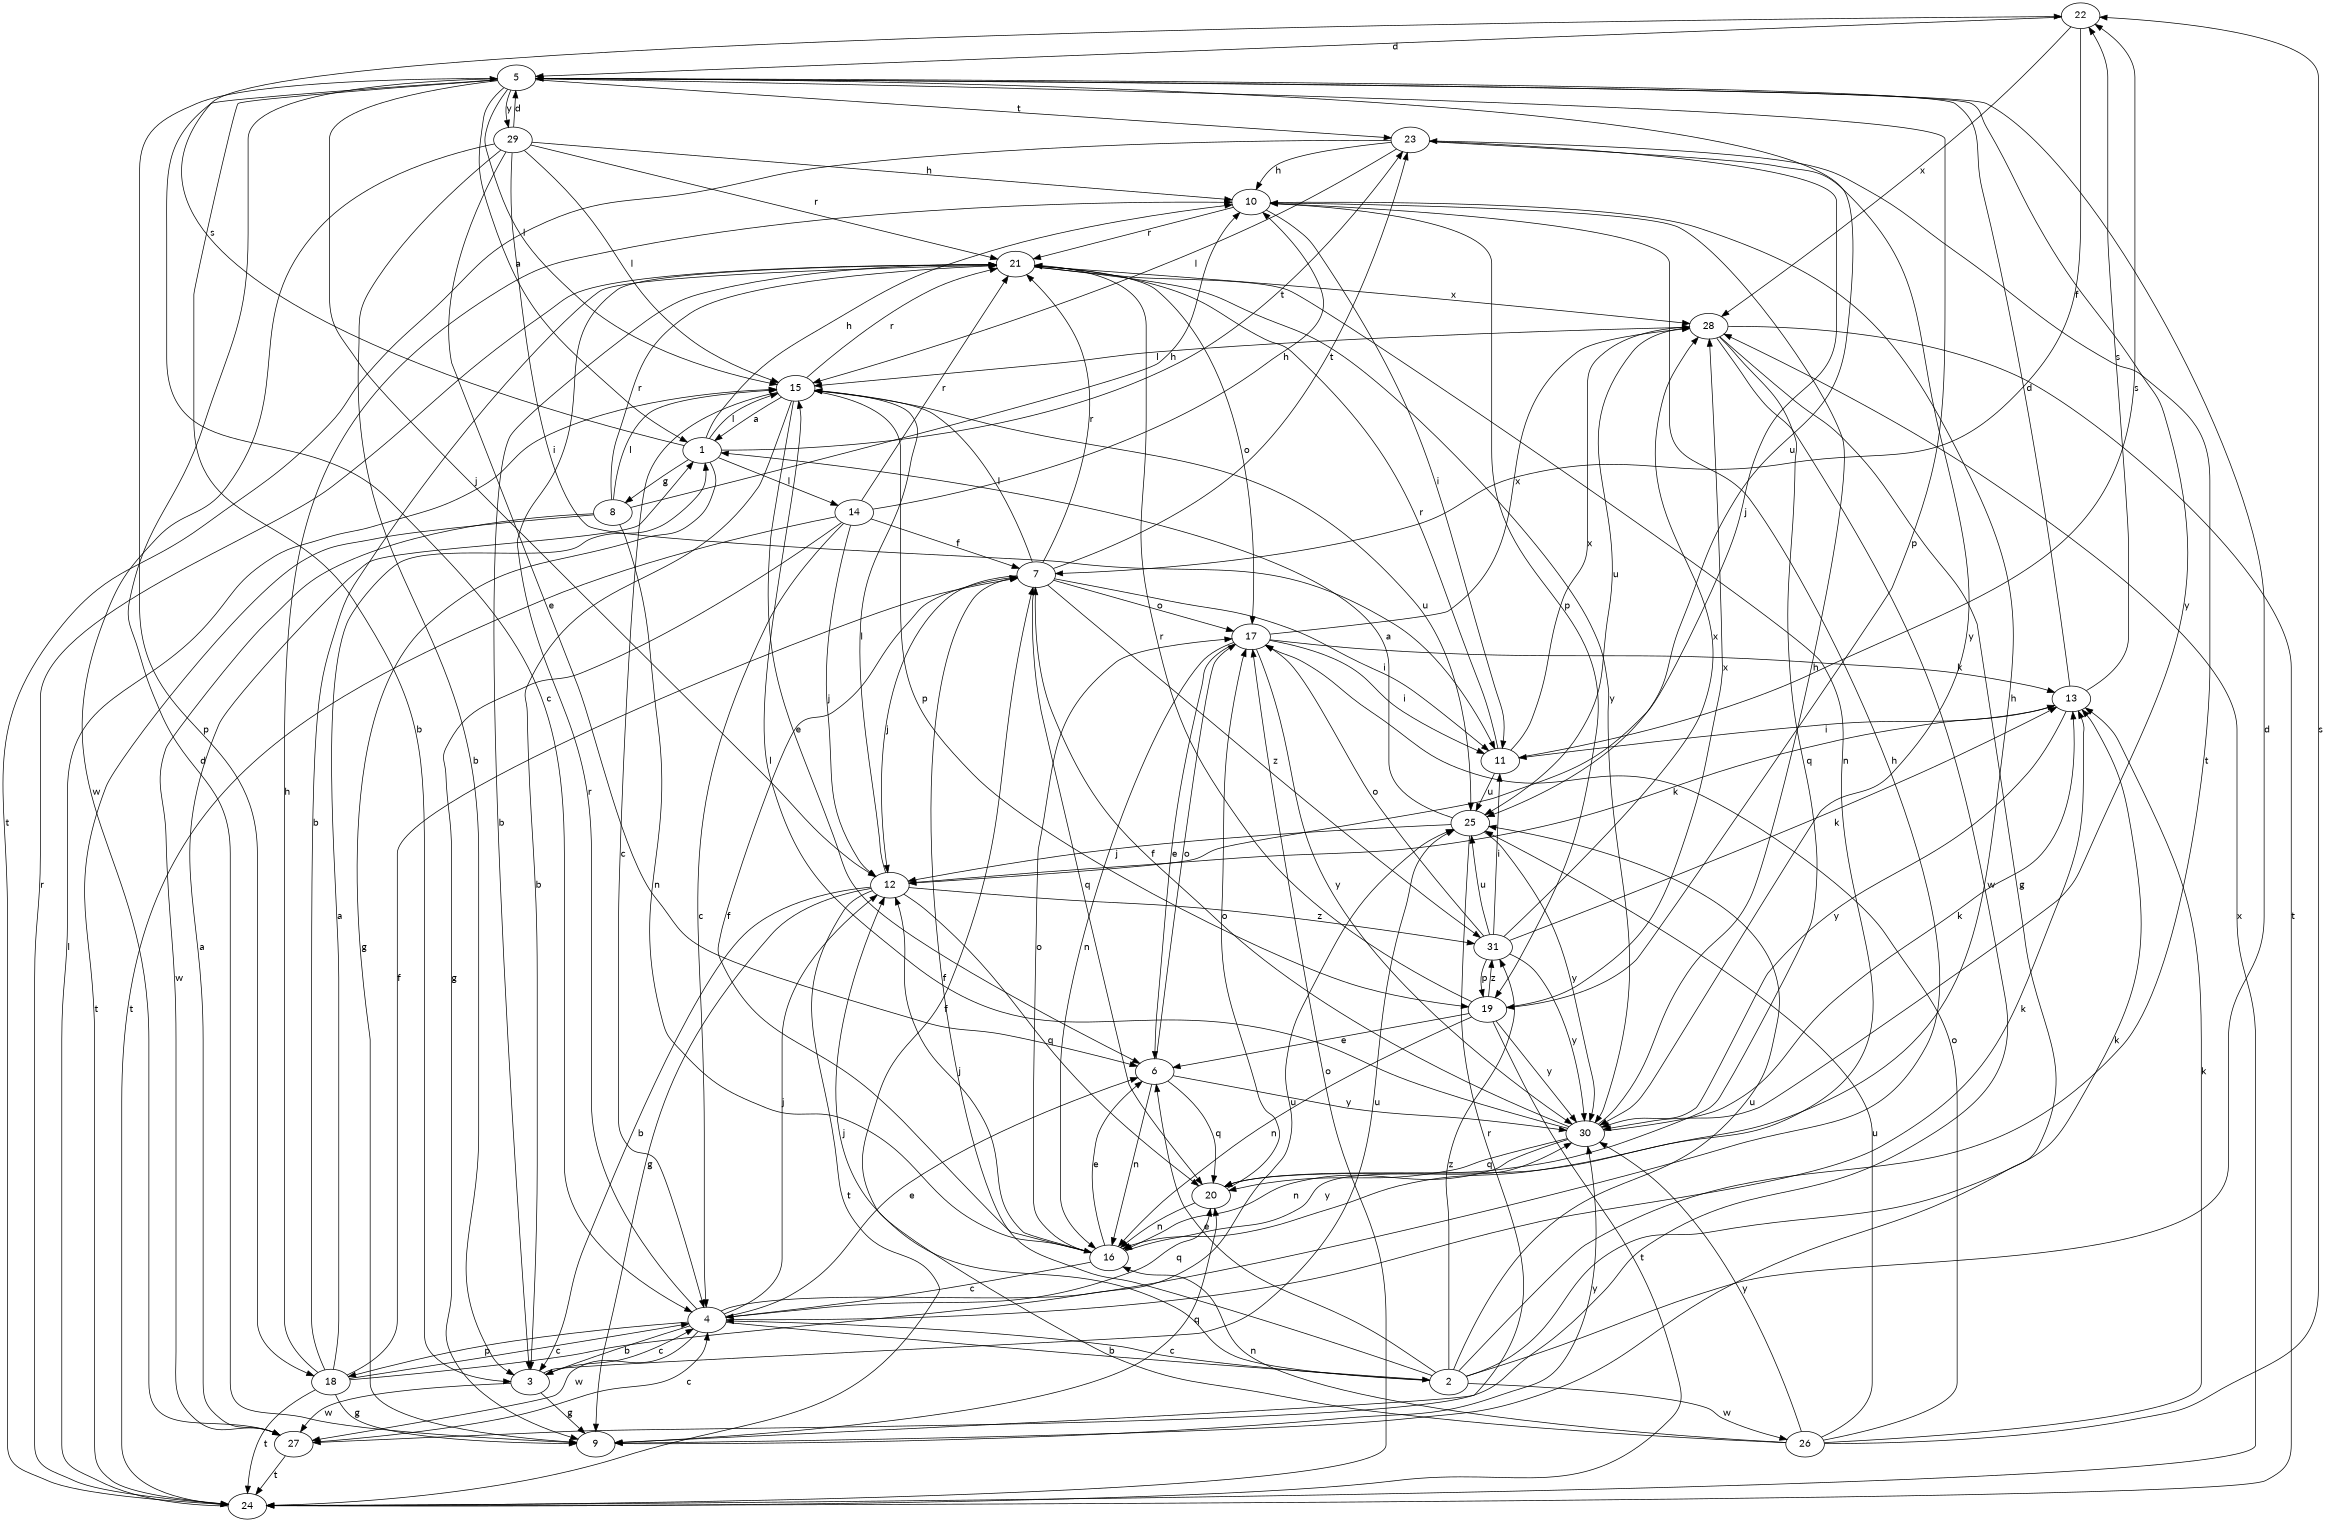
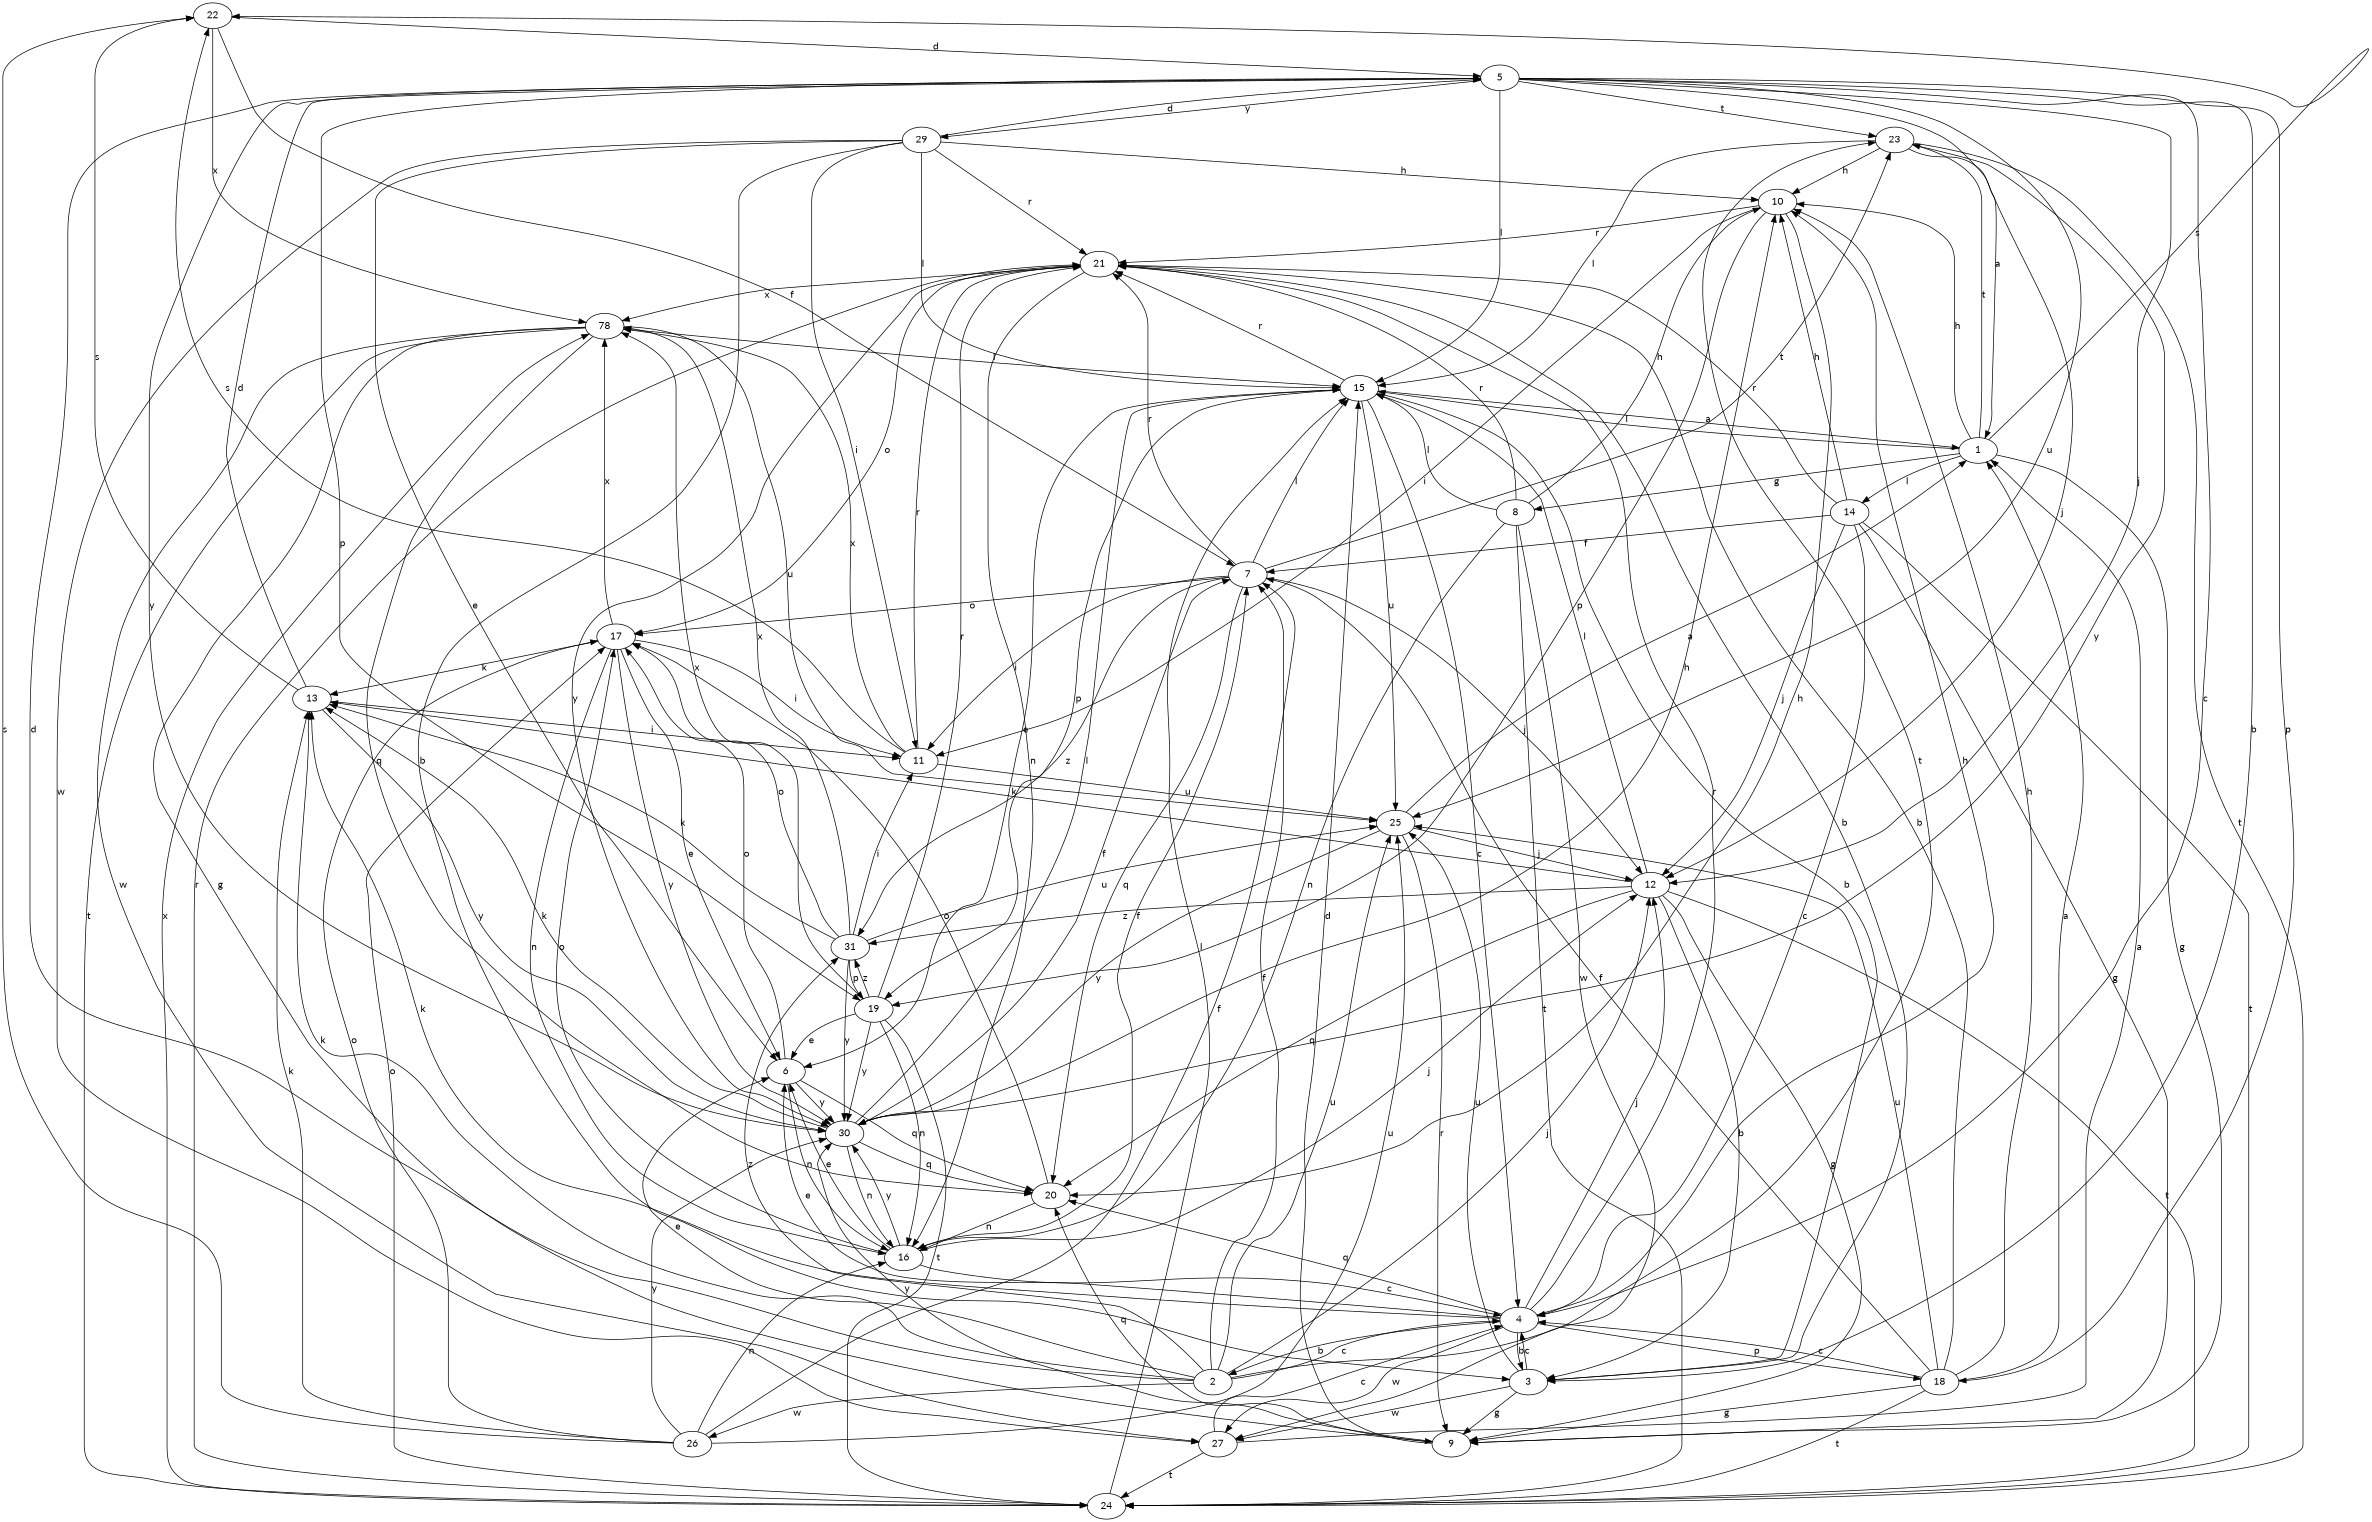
(1709, 326) -> (605, 326)
(214, 793) -> (1321, 965)
